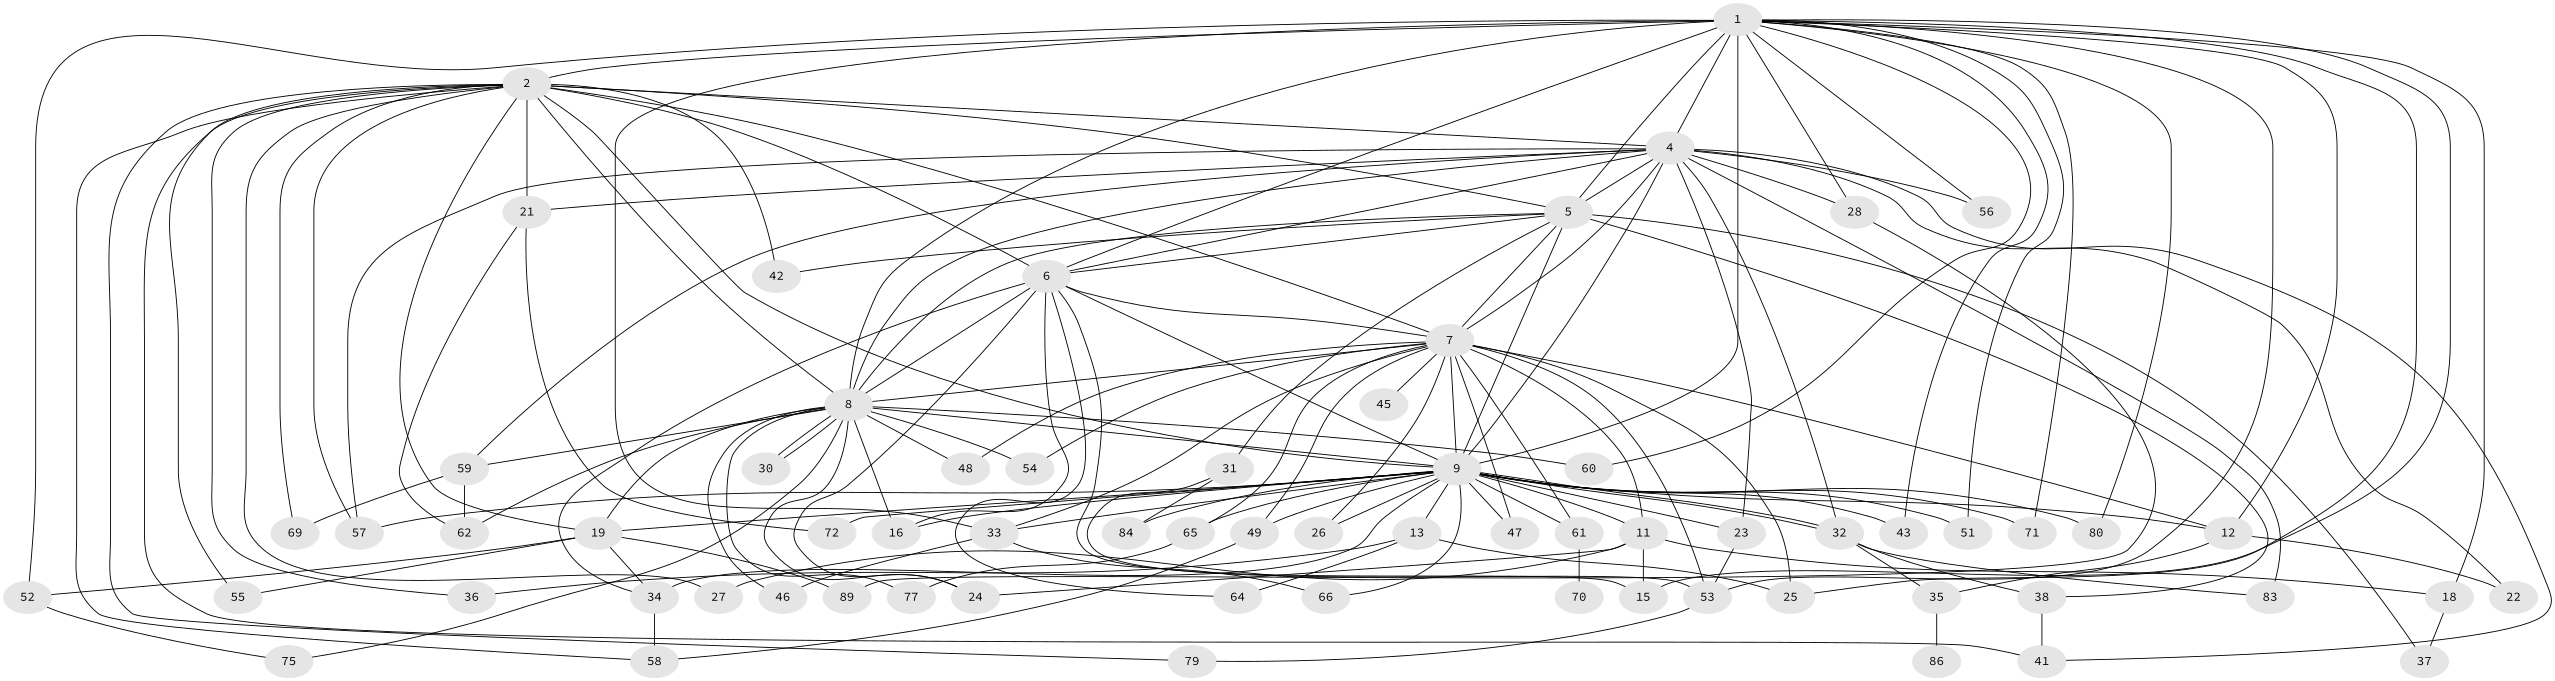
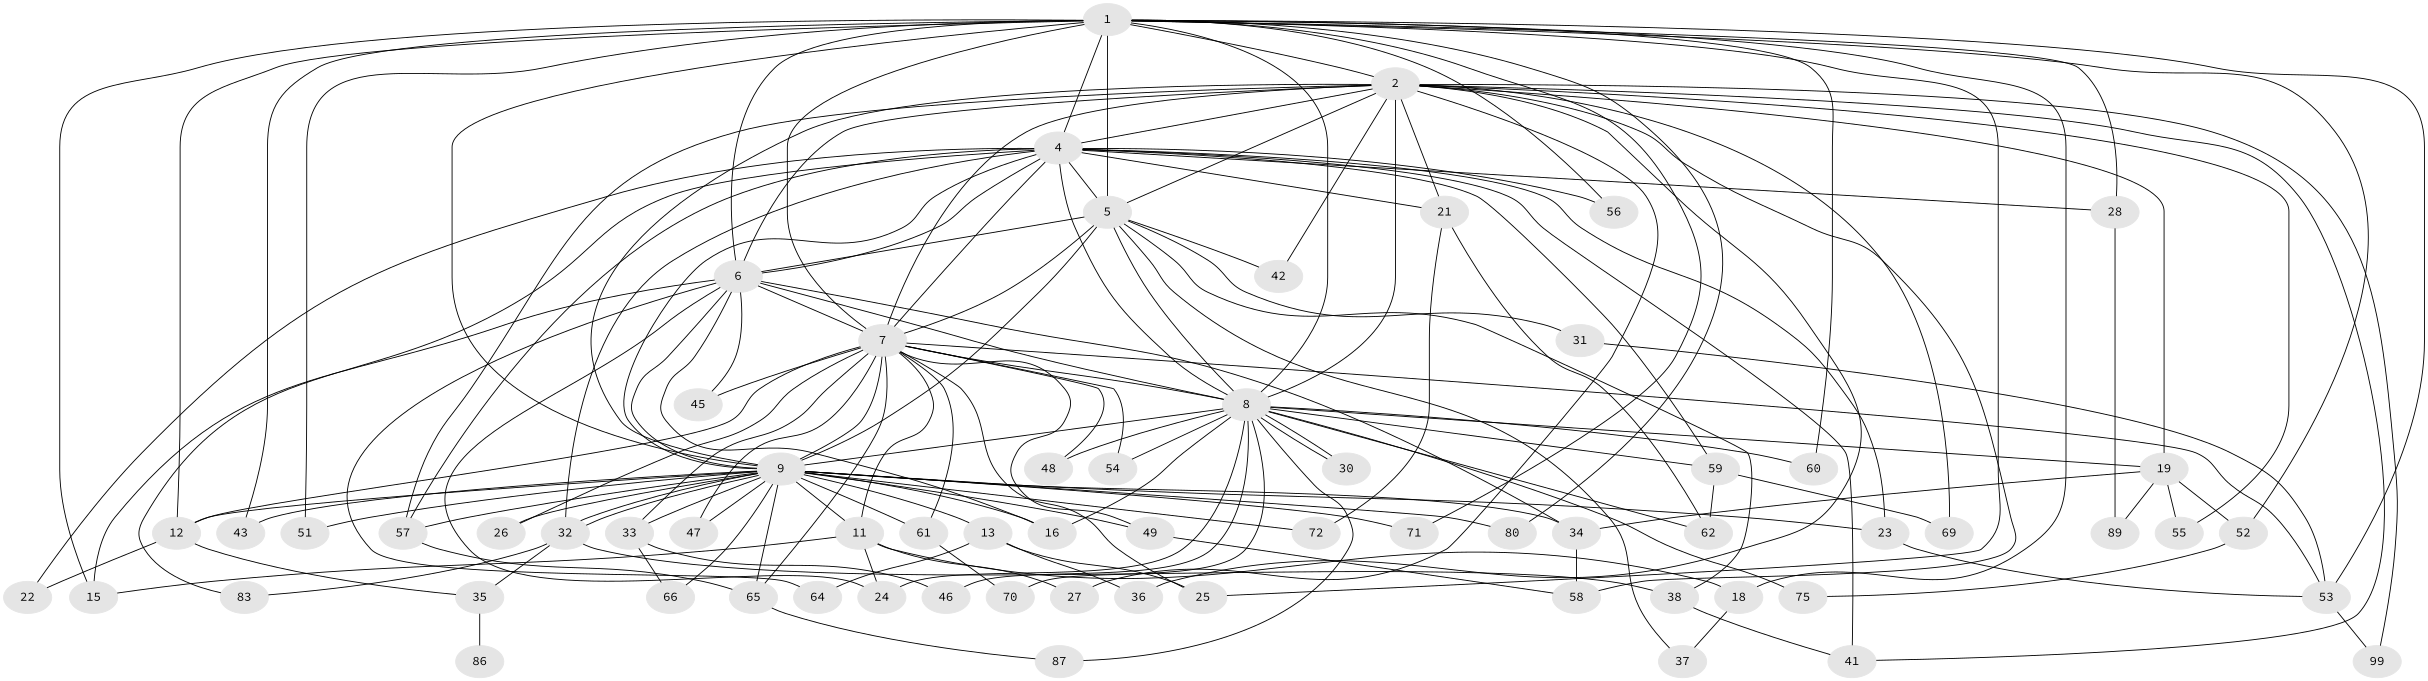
(817, 72) -> (825, 102)
none -> (739, 346)
(825, 515) -> none
(1126, 533) -> none
none -> (1222, 562)
none -> (577, 568)
(911, 597) -> (1059, 662)
(1192, 662) -> (2377, 662)
